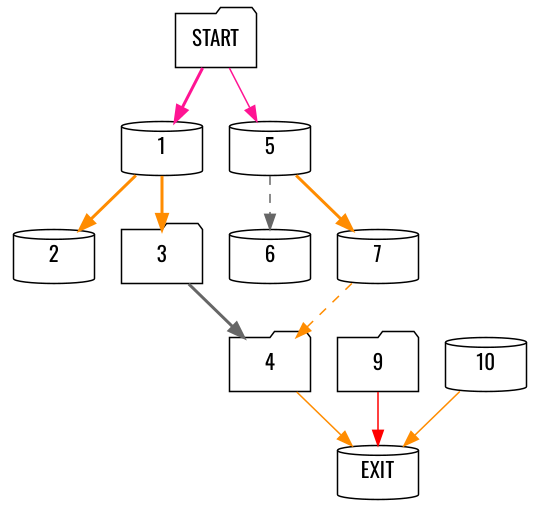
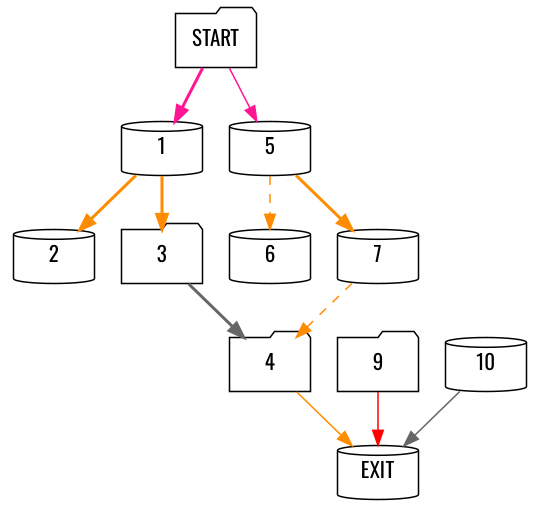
(270, 195) -> (270, 195)
(437, 413) -> (437, 413)
